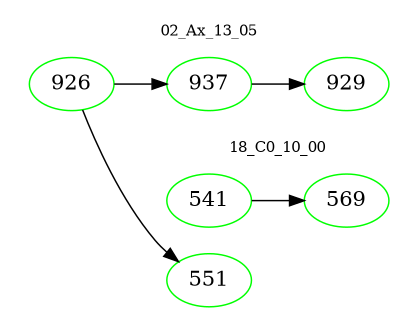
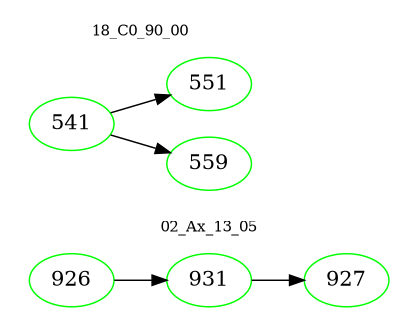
(209, 84) -> (209, 280)
(347, 84) -> (347, 280)
(278, 148) -> (140, 32)
(118, 185) -> (133, 106)
(347, 201) -> (209, 164)
